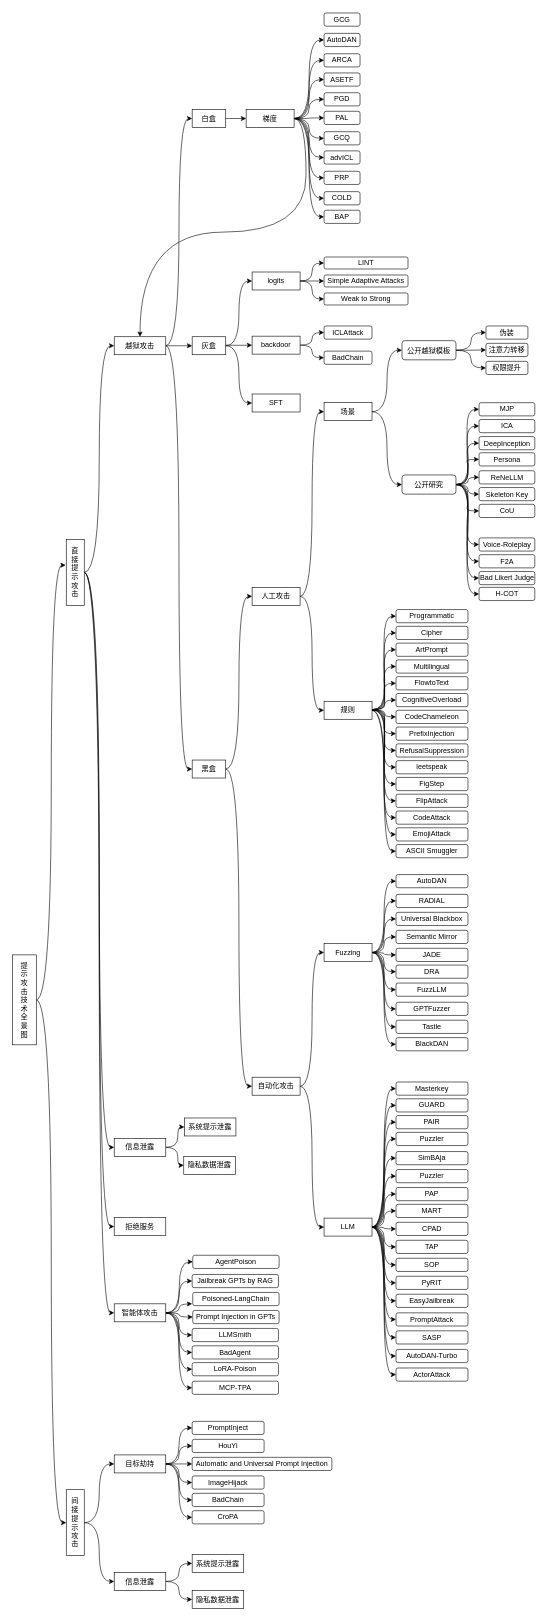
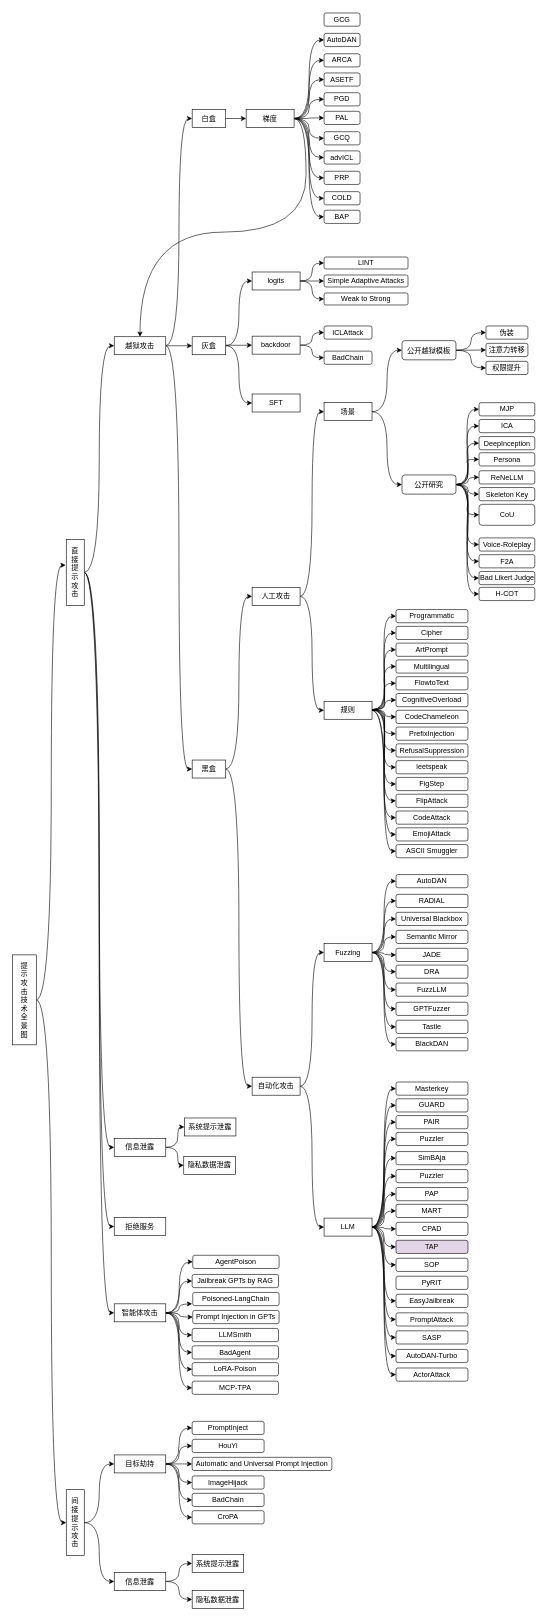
(507, 511) -> (507, 515)
(432, 1247) -> (432, 1247)
(387, 1279) -> none
